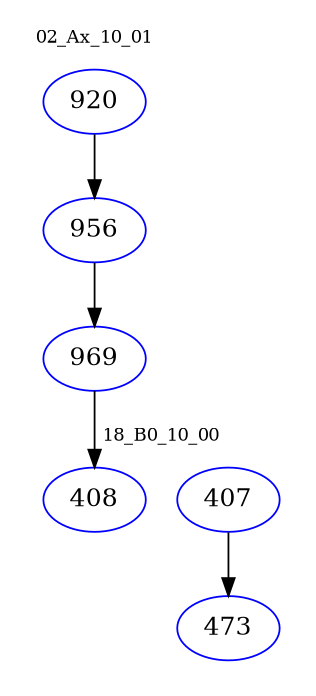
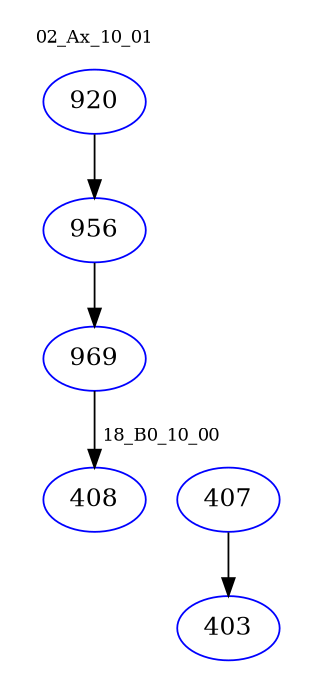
(228, 628) -> (228, 628)
